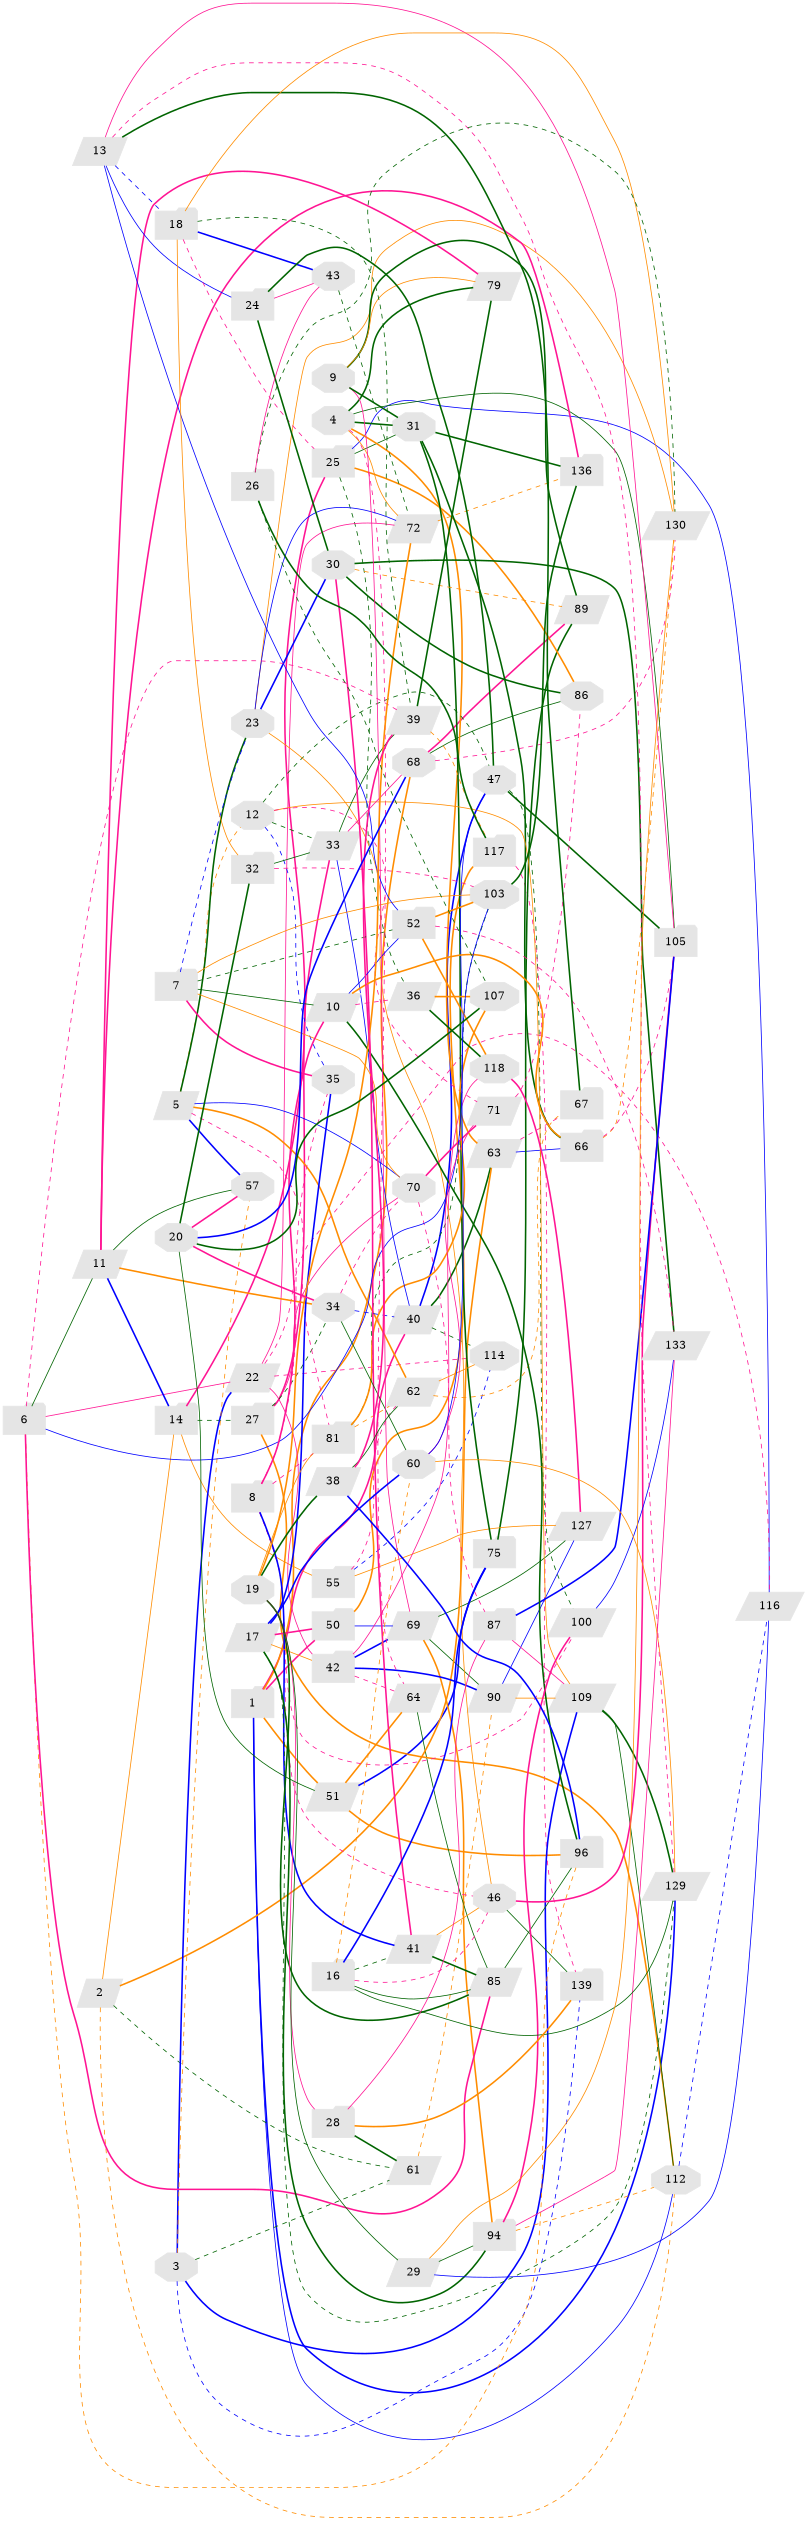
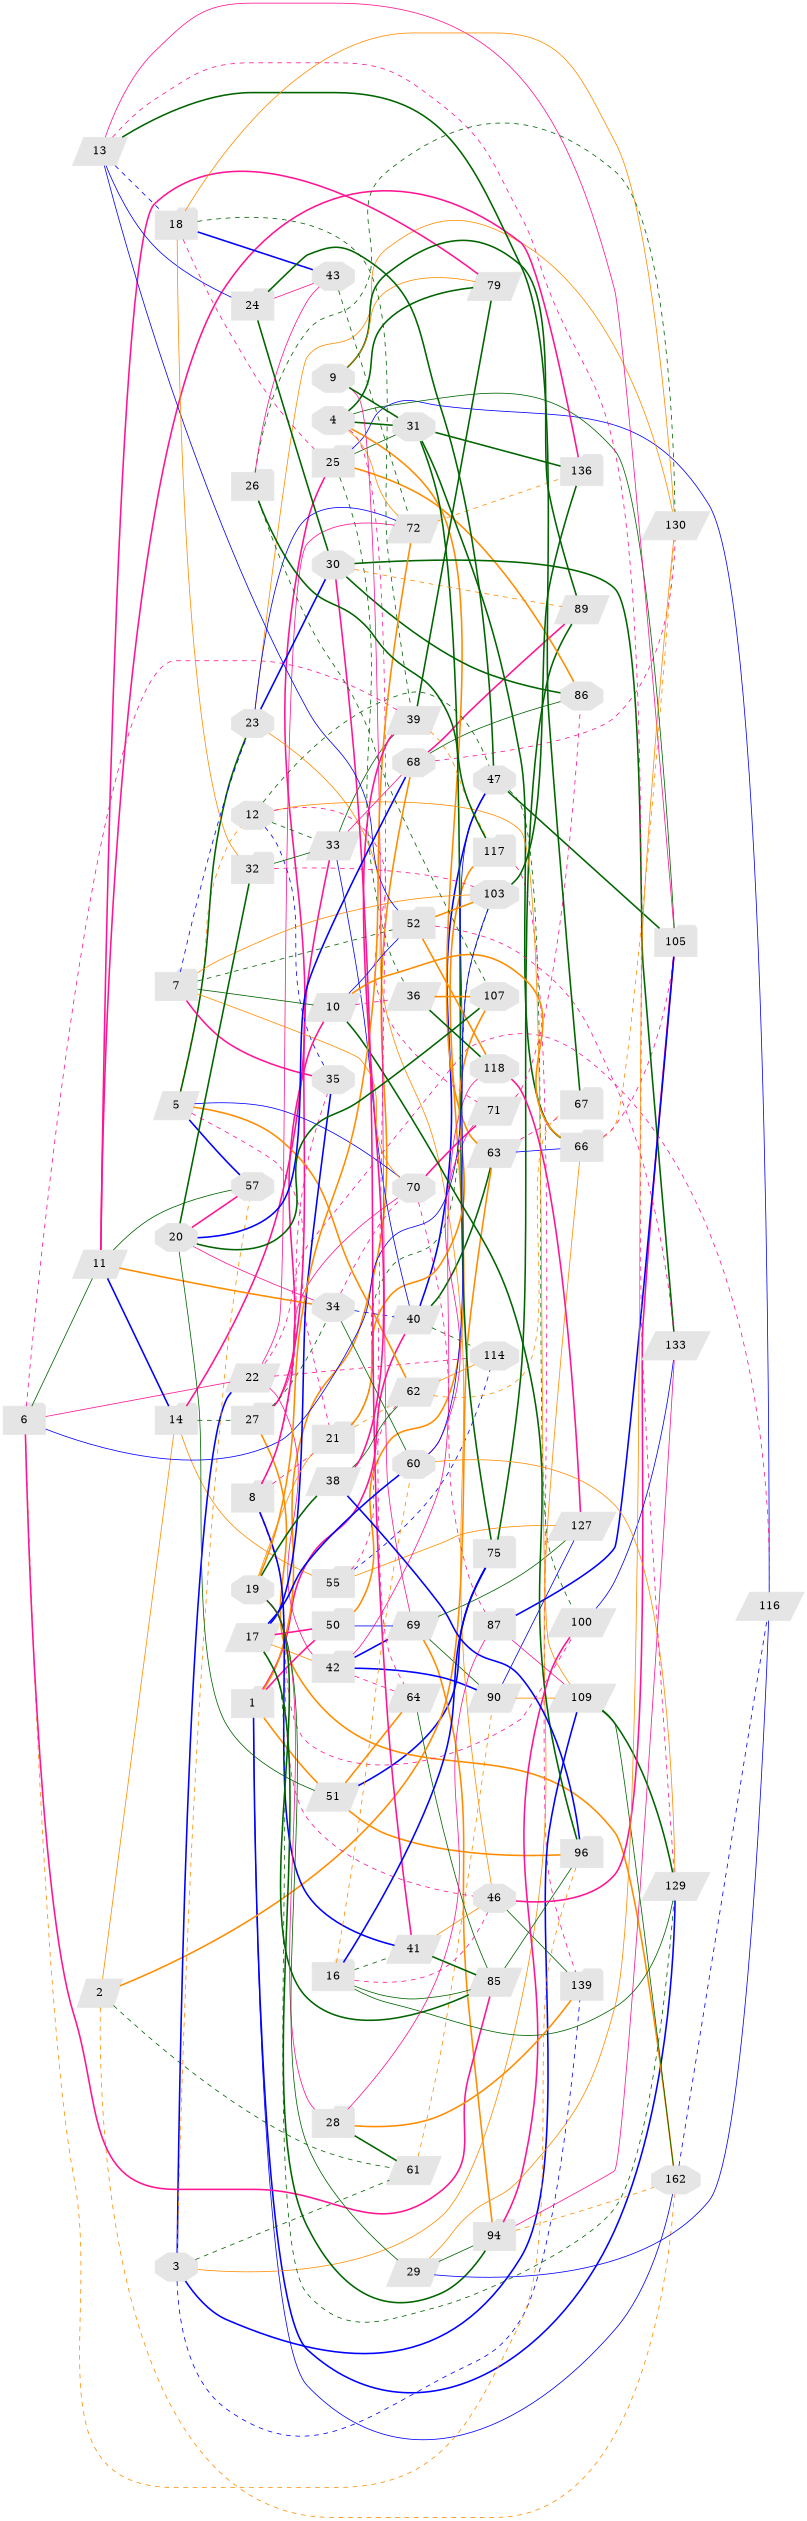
(250, 1274) -> (250, 1274)
(333, 1439) -> (333, 1439)
none -> (539, 1891)
(676, 2180) -> (676, 2180)
